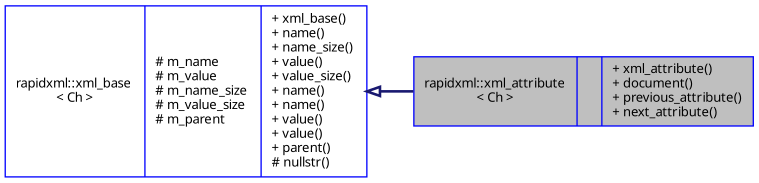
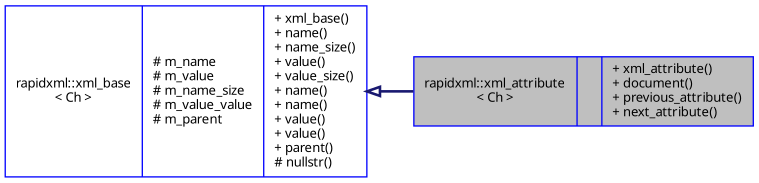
(201, 105) -> (203, 105)
